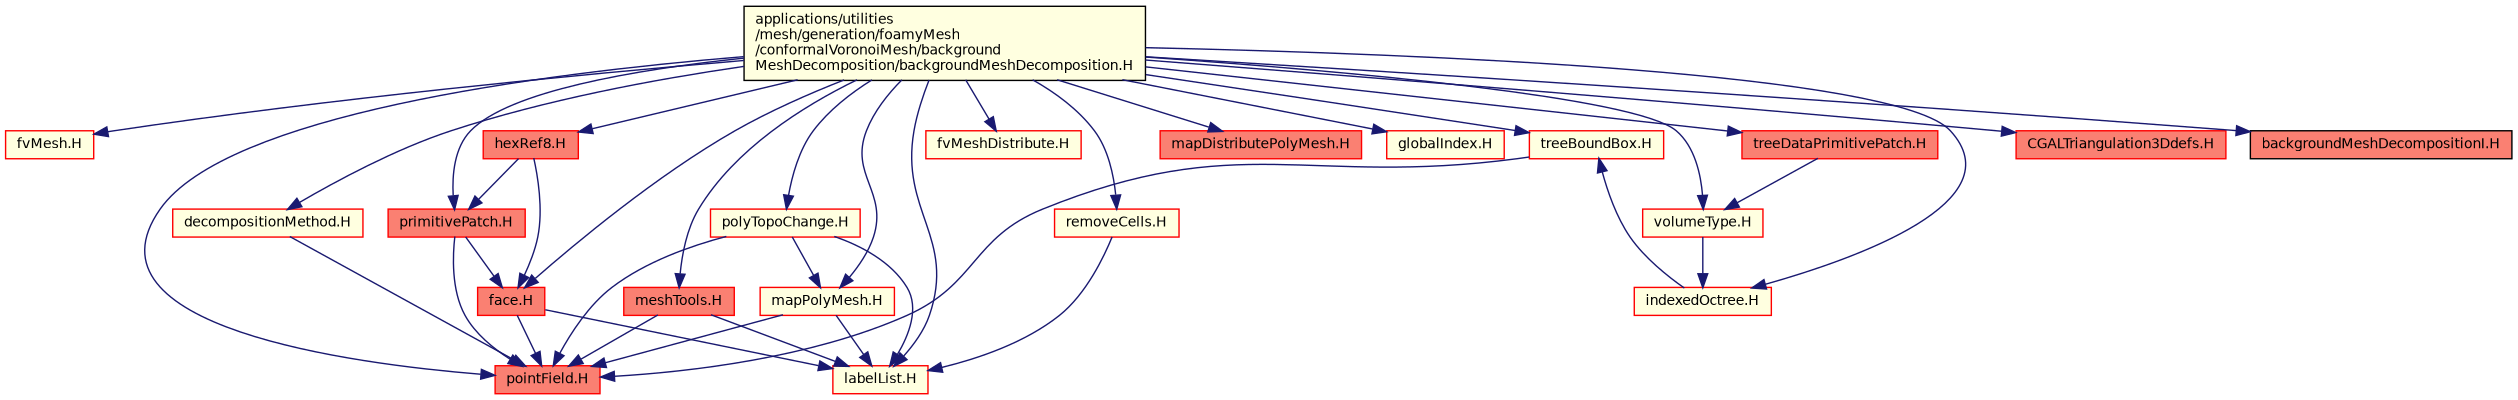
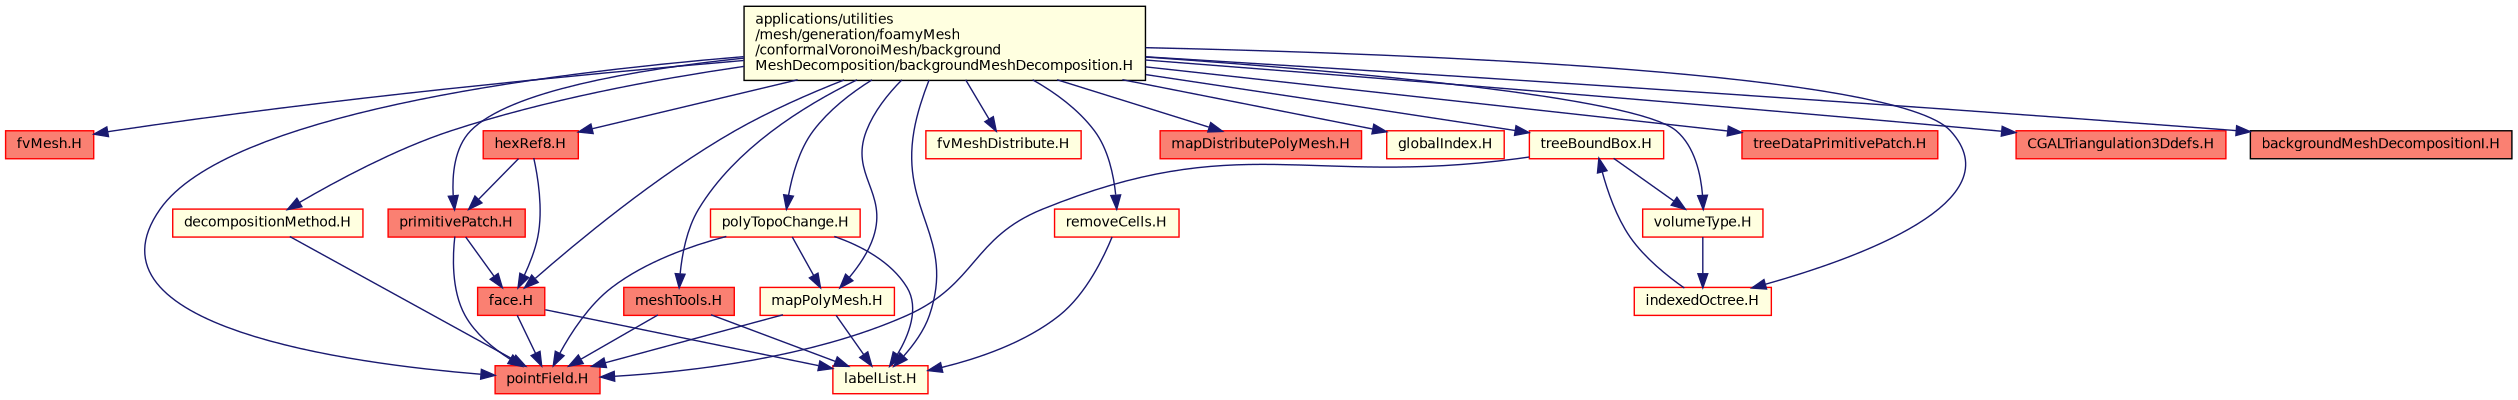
(50, 145) -> (50, 145)
(1777, 181) -> (1644, 180)
